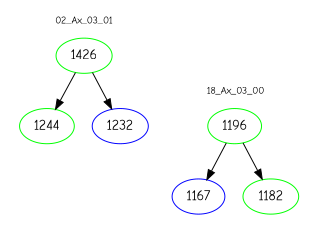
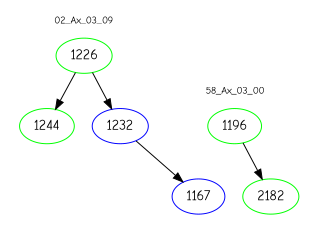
(84, 21) -> (84, 21)
(84, 56) -> (84, 56)
(236, 91) -> (236, 91)
(219, 157) -> (156, 158)
(271, 197) -> (271, 197)
